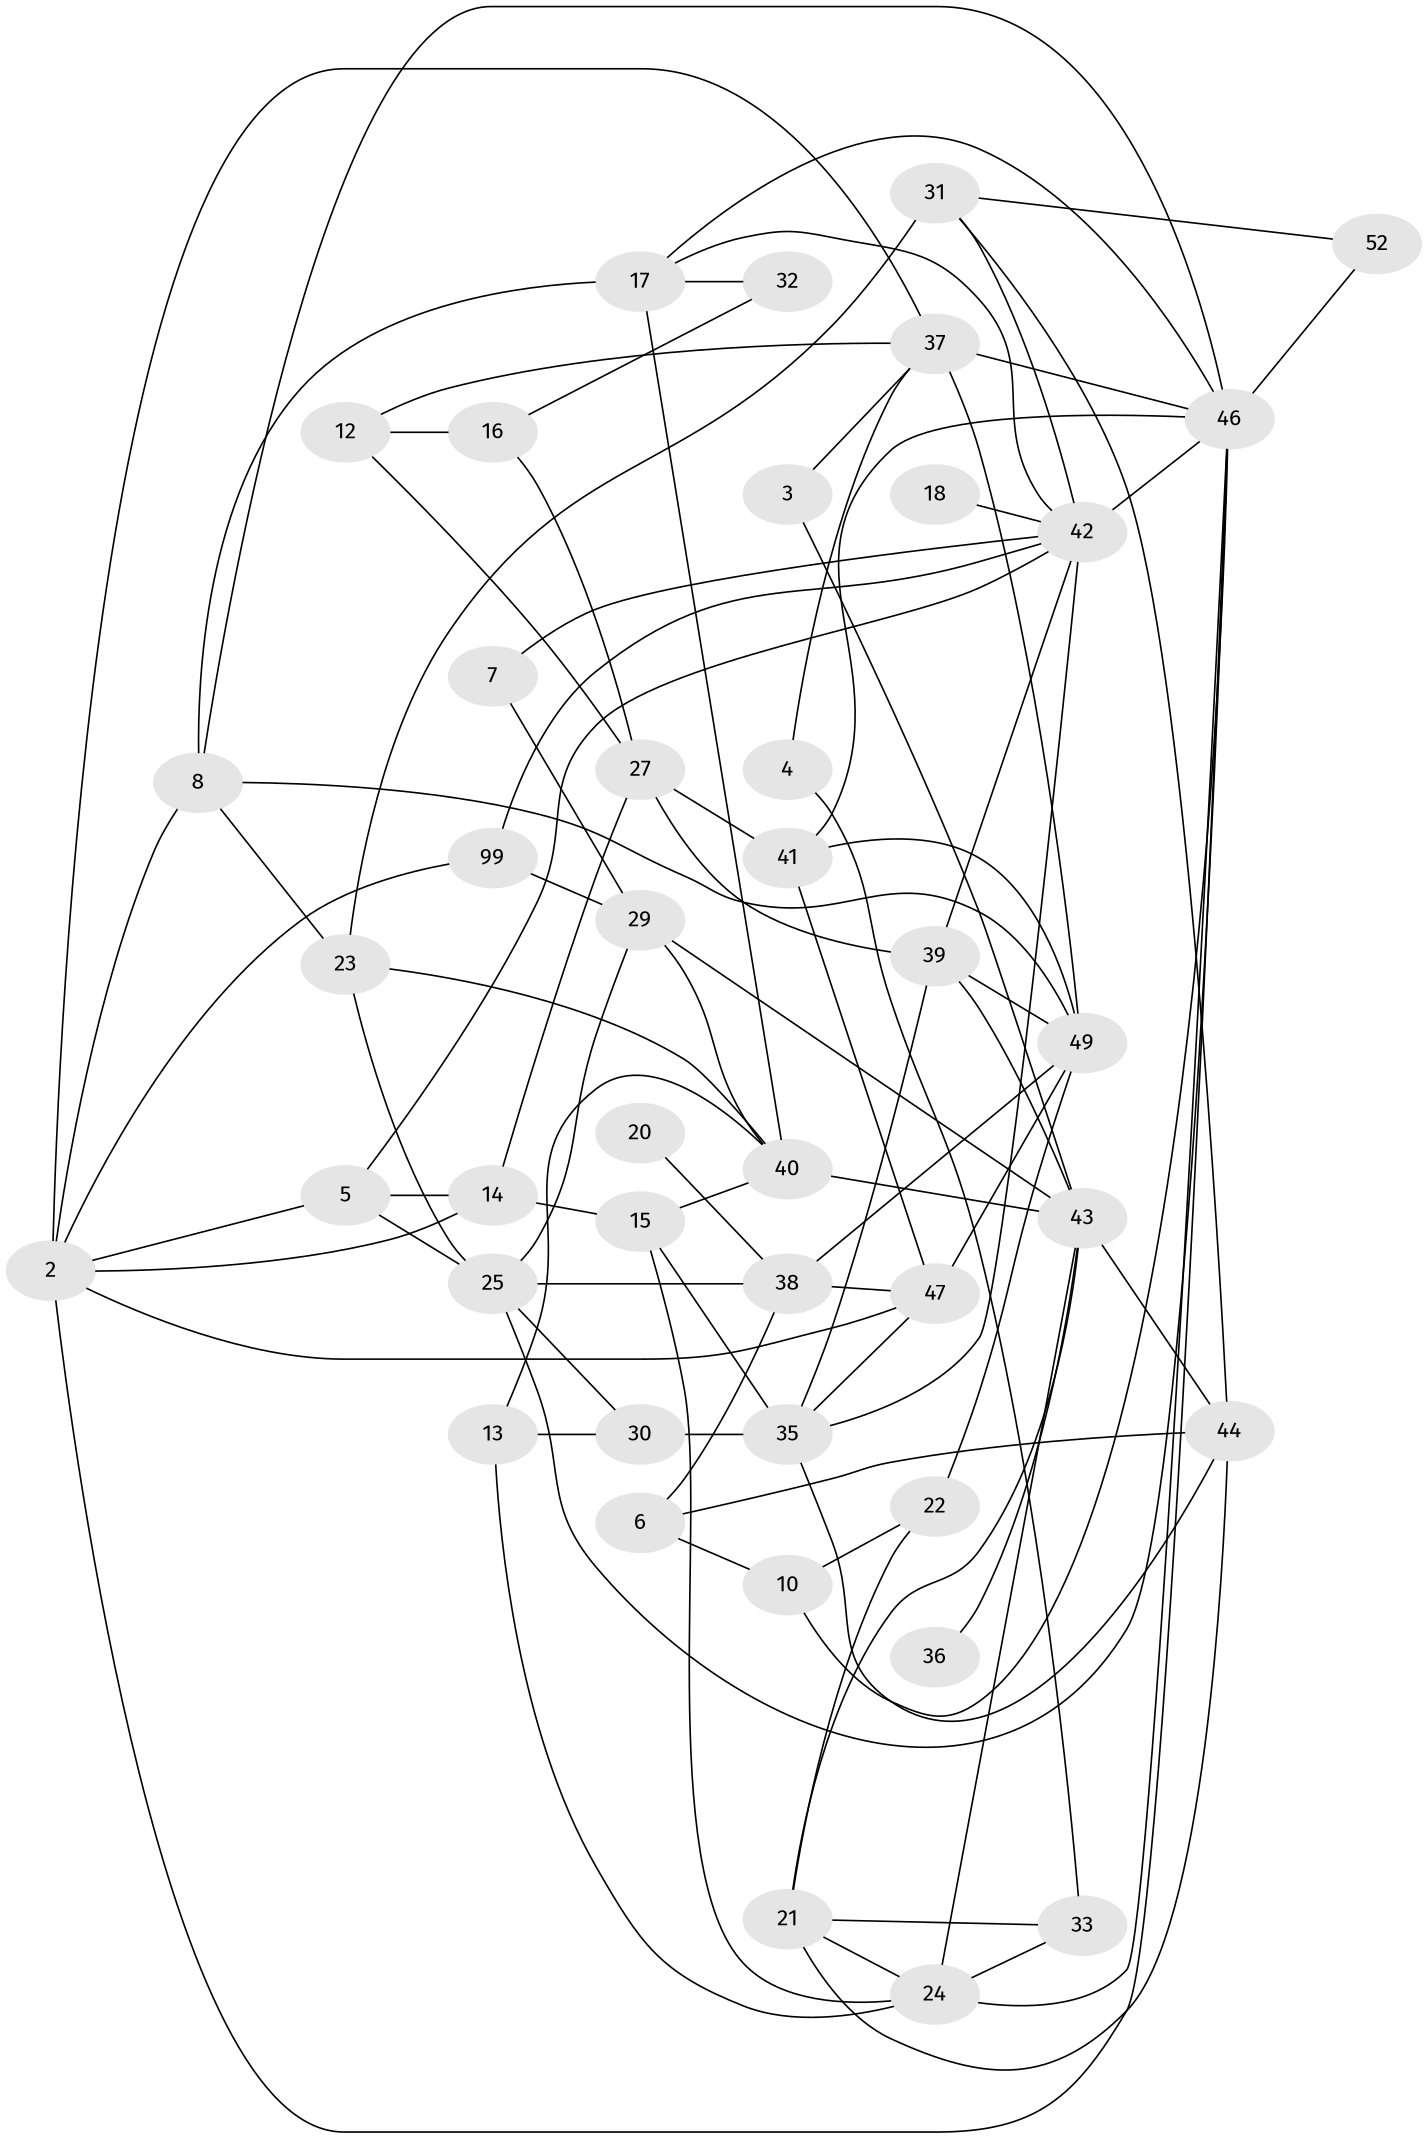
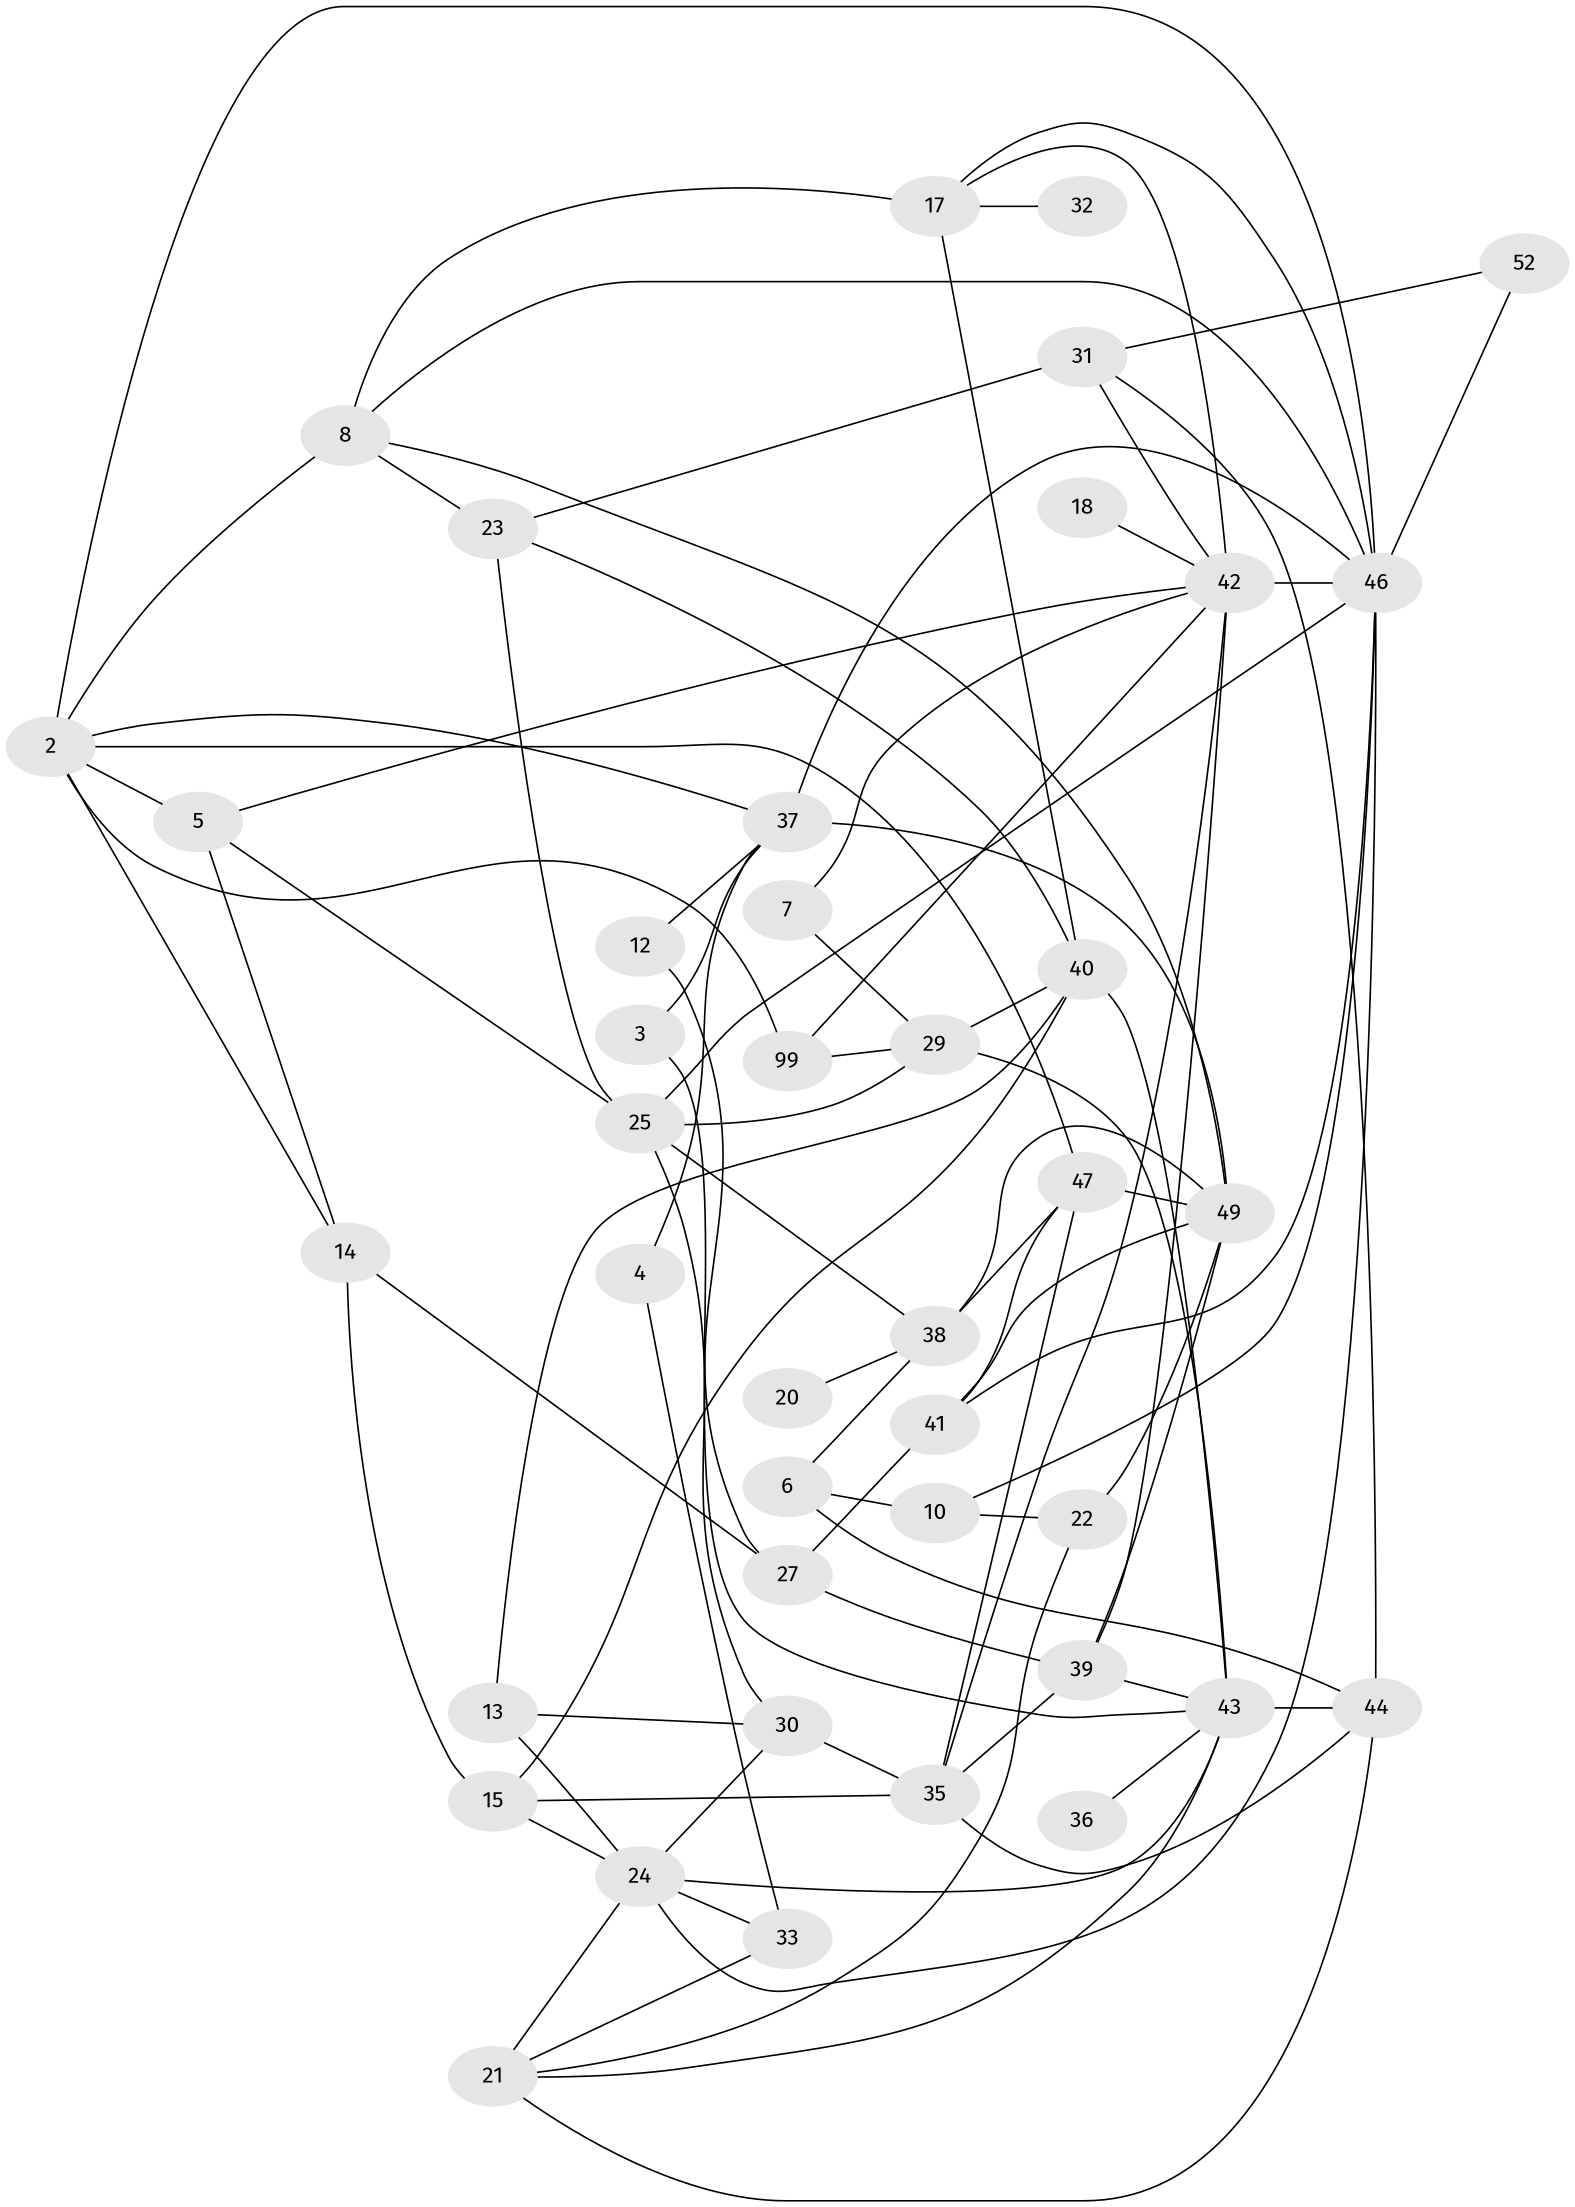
(493, 432) -> none
none -> (707, 1809)
